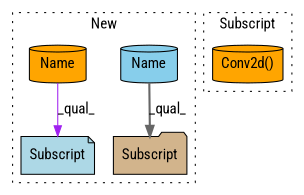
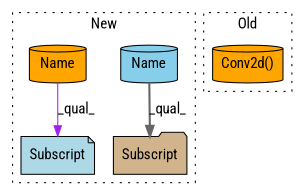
(248, 25) -> (248, 25)
